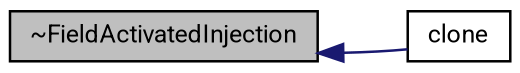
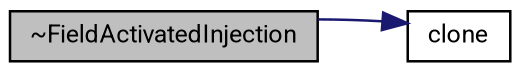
(376, 52) -> (350, 20)
